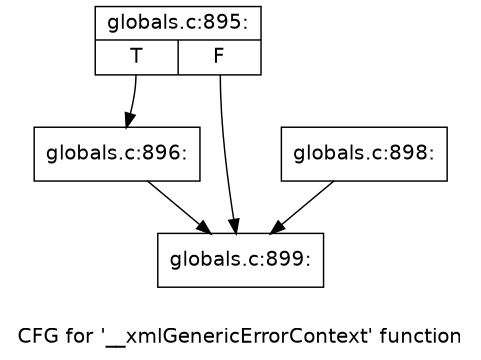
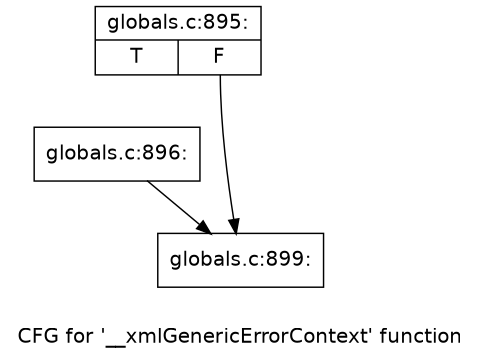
(134, 94) -> none
(364, 154) -> none
